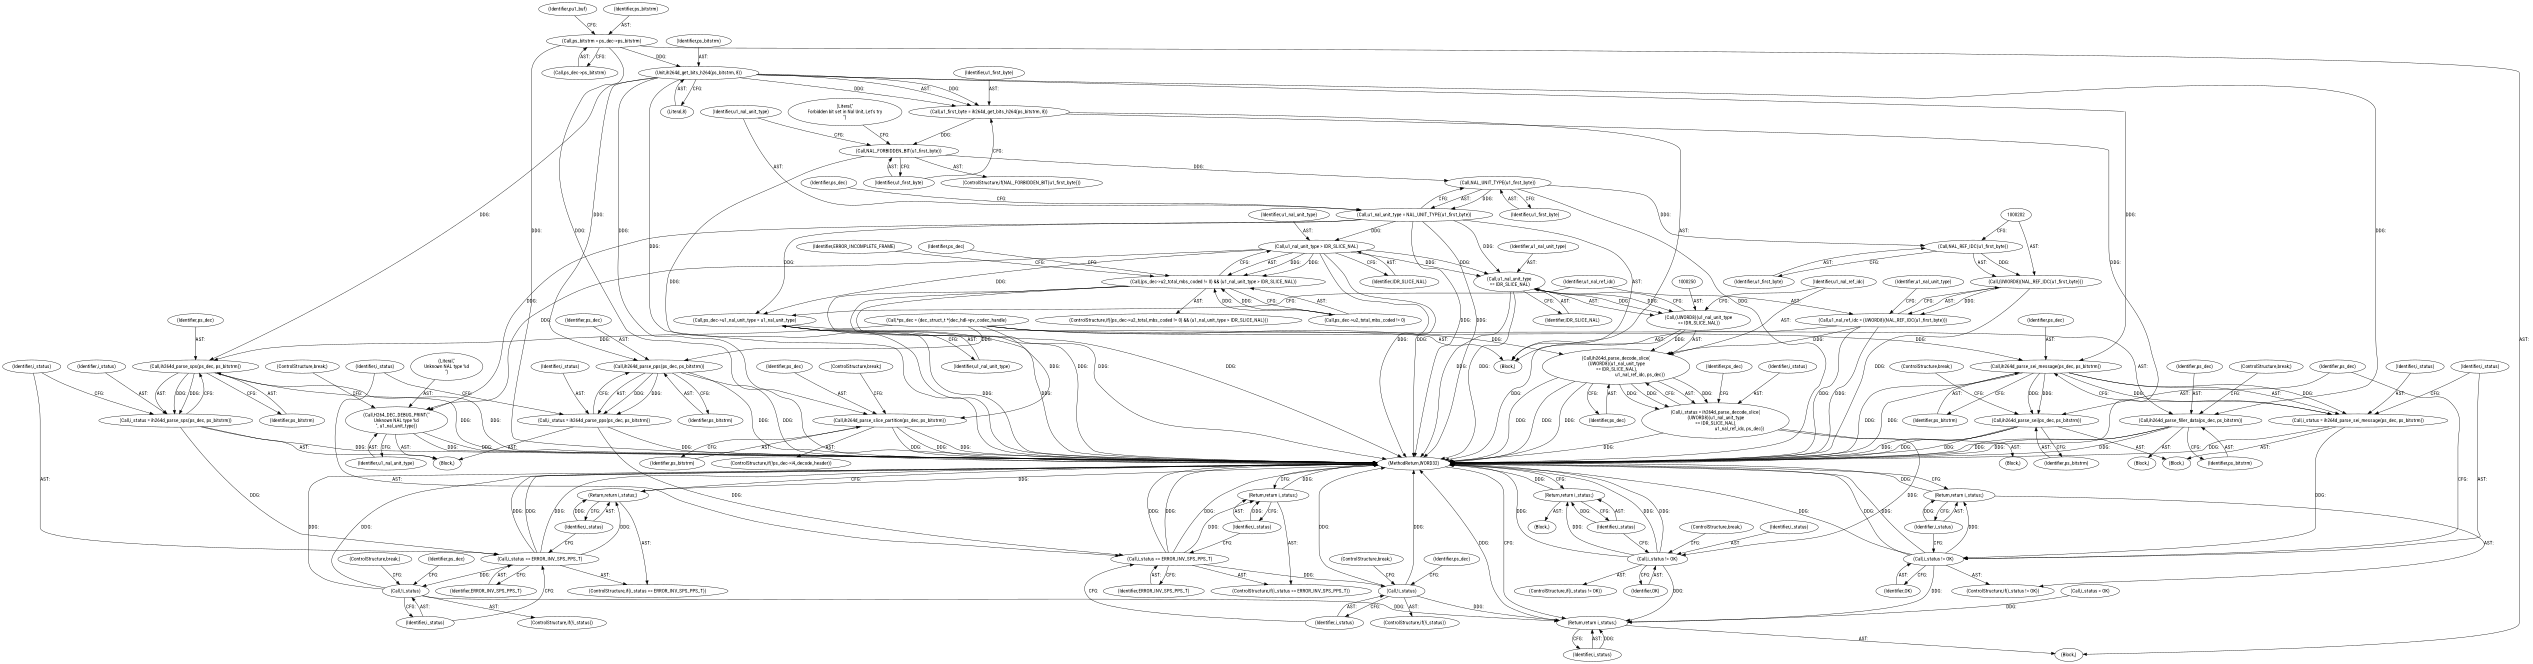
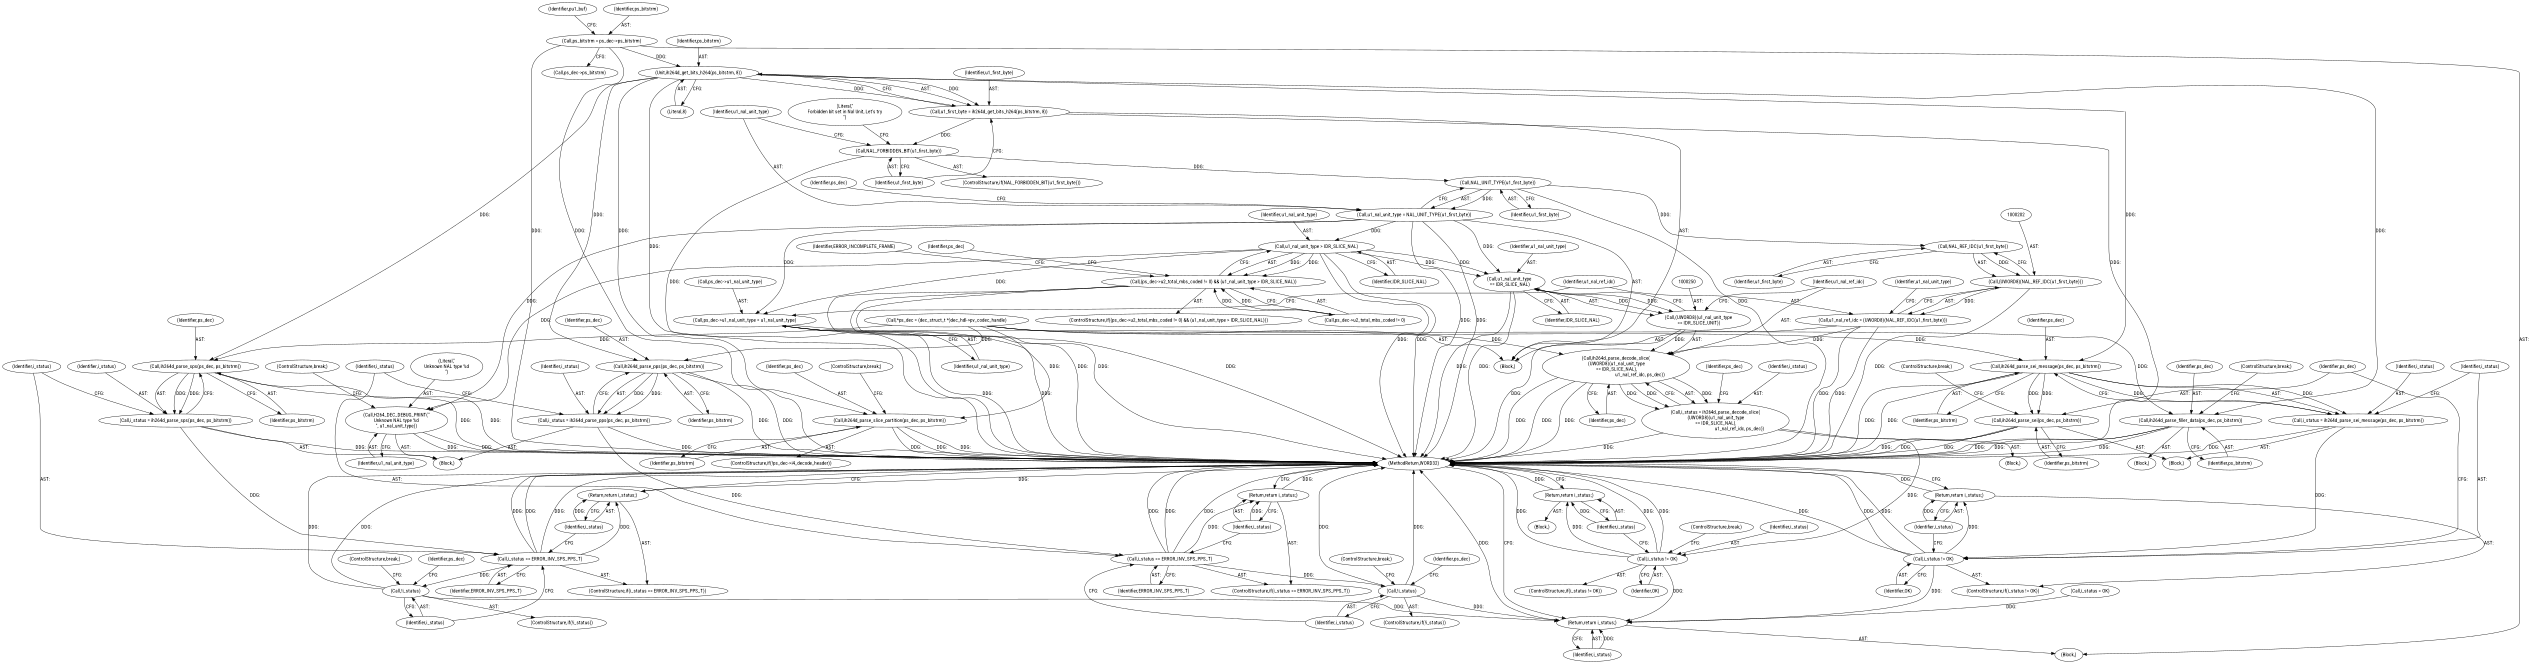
(579, 57) -> none
none -> (858, 84)
(1997, 229) -> (2015, 263)
none -> (730, 282)
(1699, 320) -> (1699, 320)
(2144, 367) -> (2144, 367)
